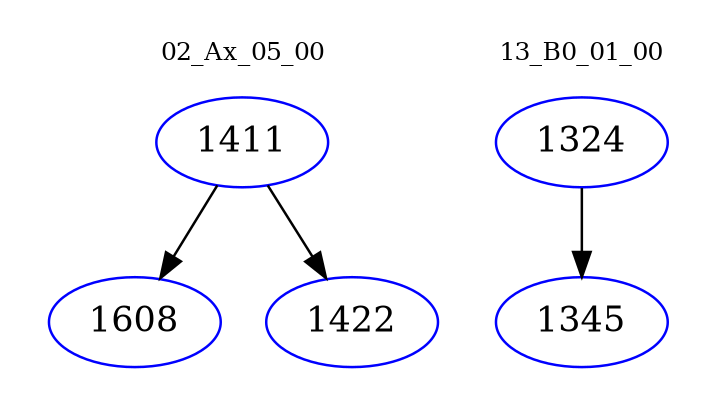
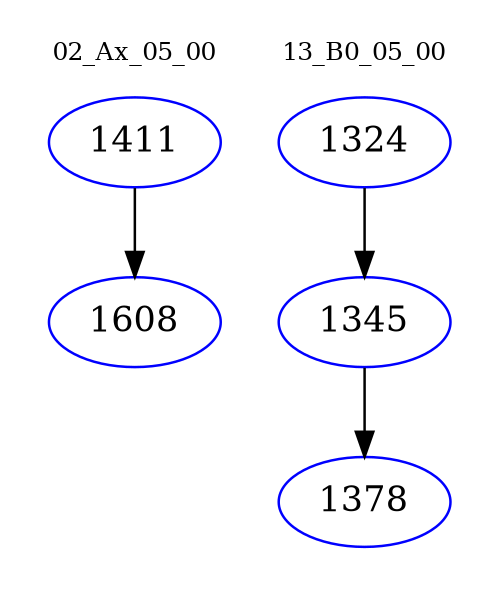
(582, 54) -> (365, 54)
(352, 322) -> none
none -> (365, 502)
